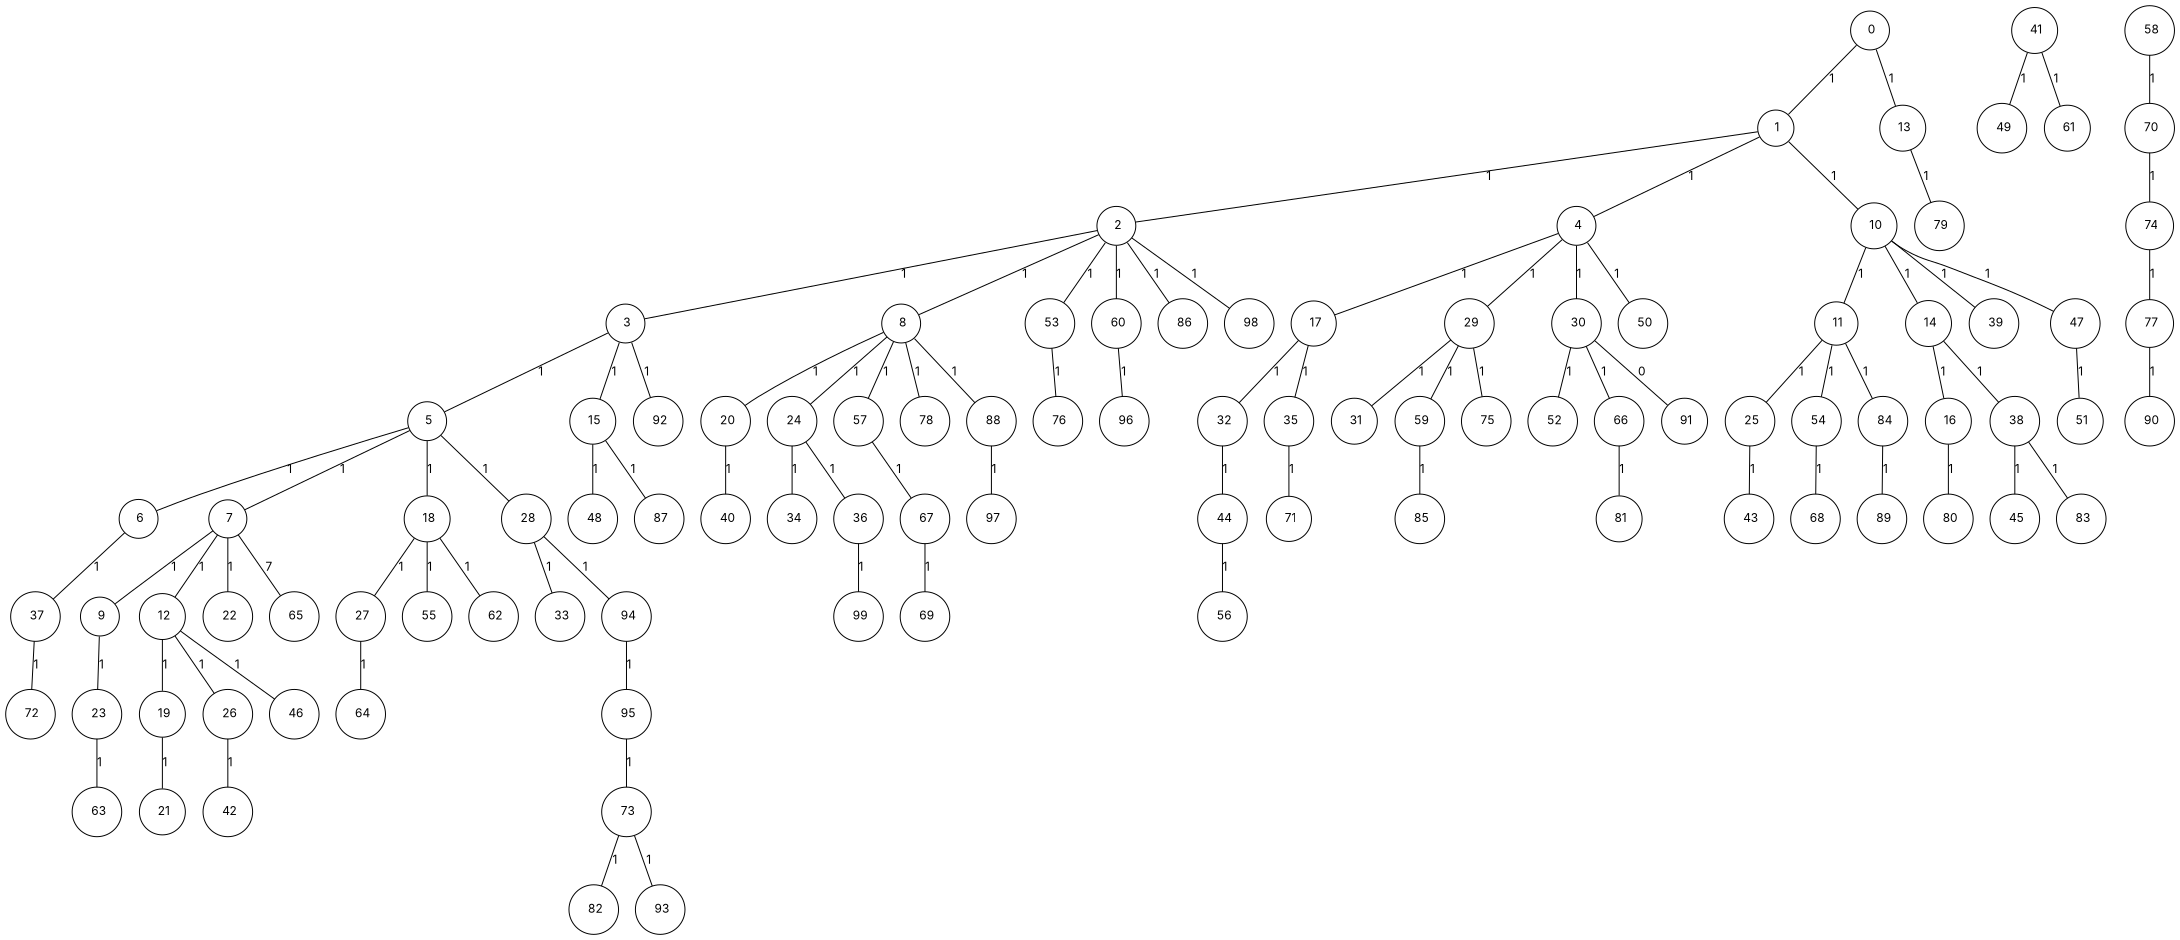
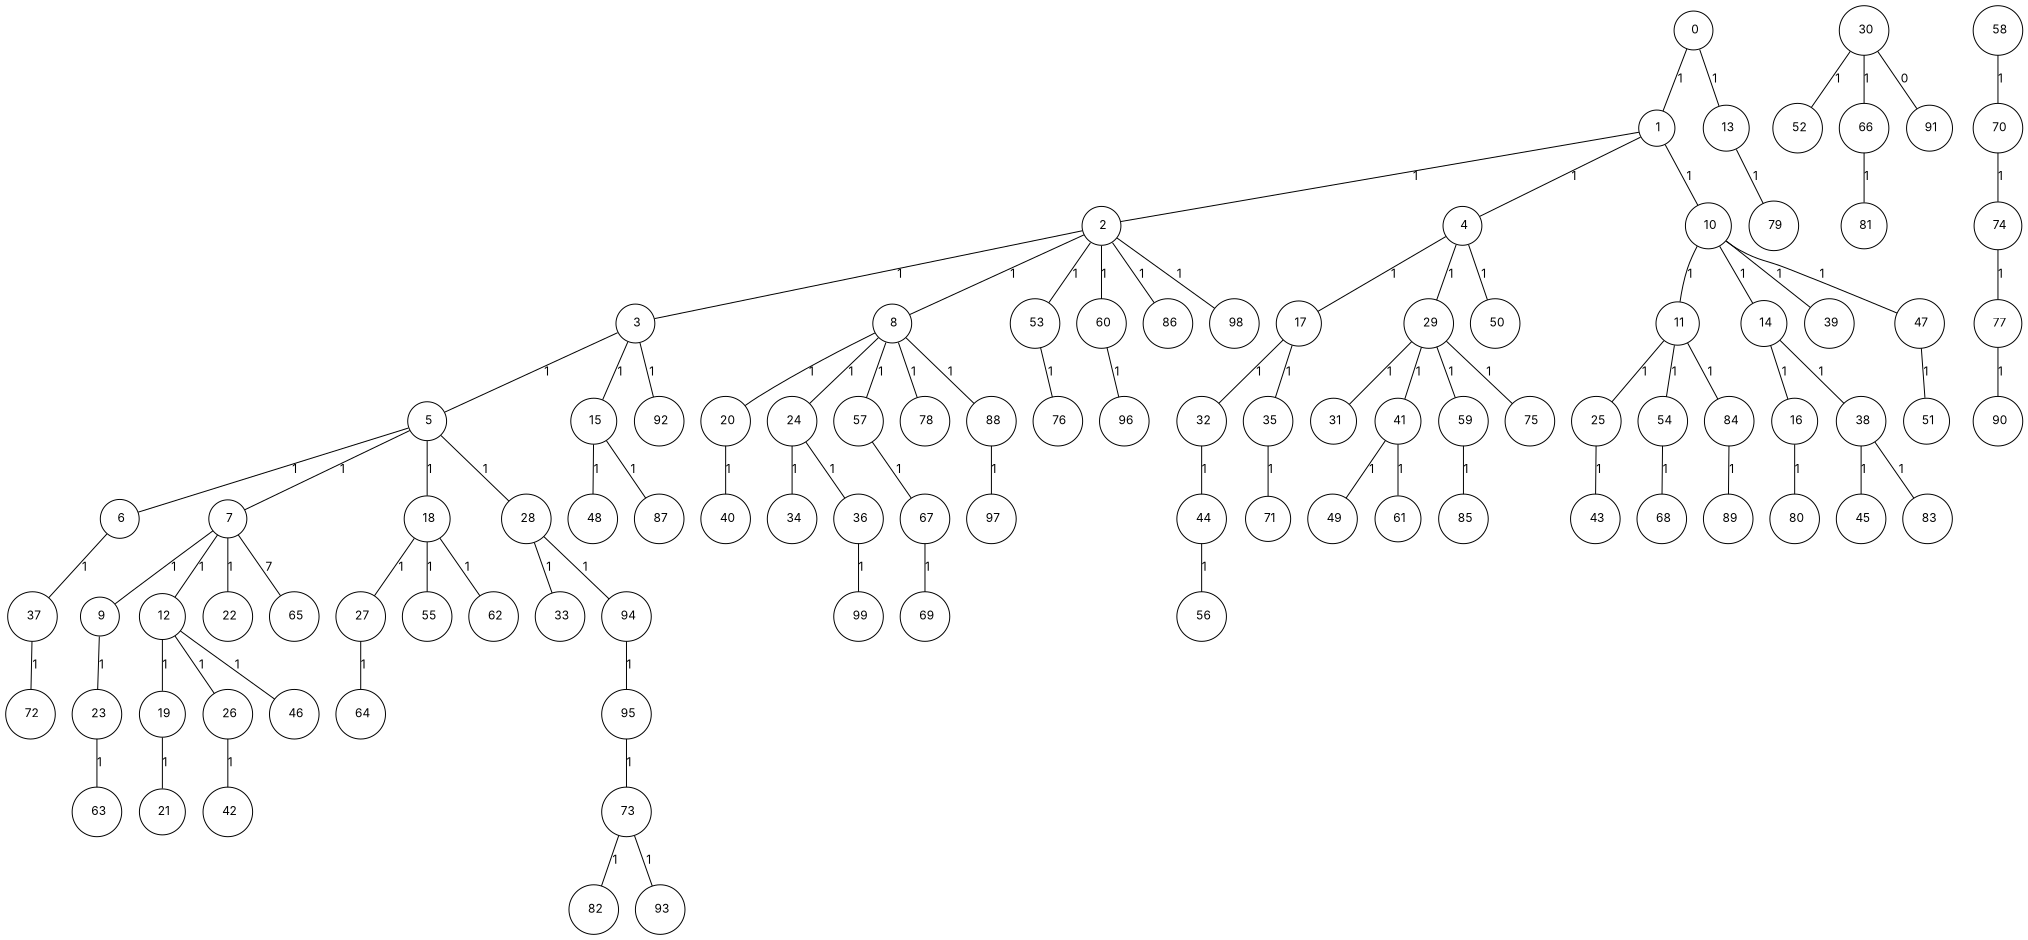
(1576, 272) -> none
none -> (1413, 373)
